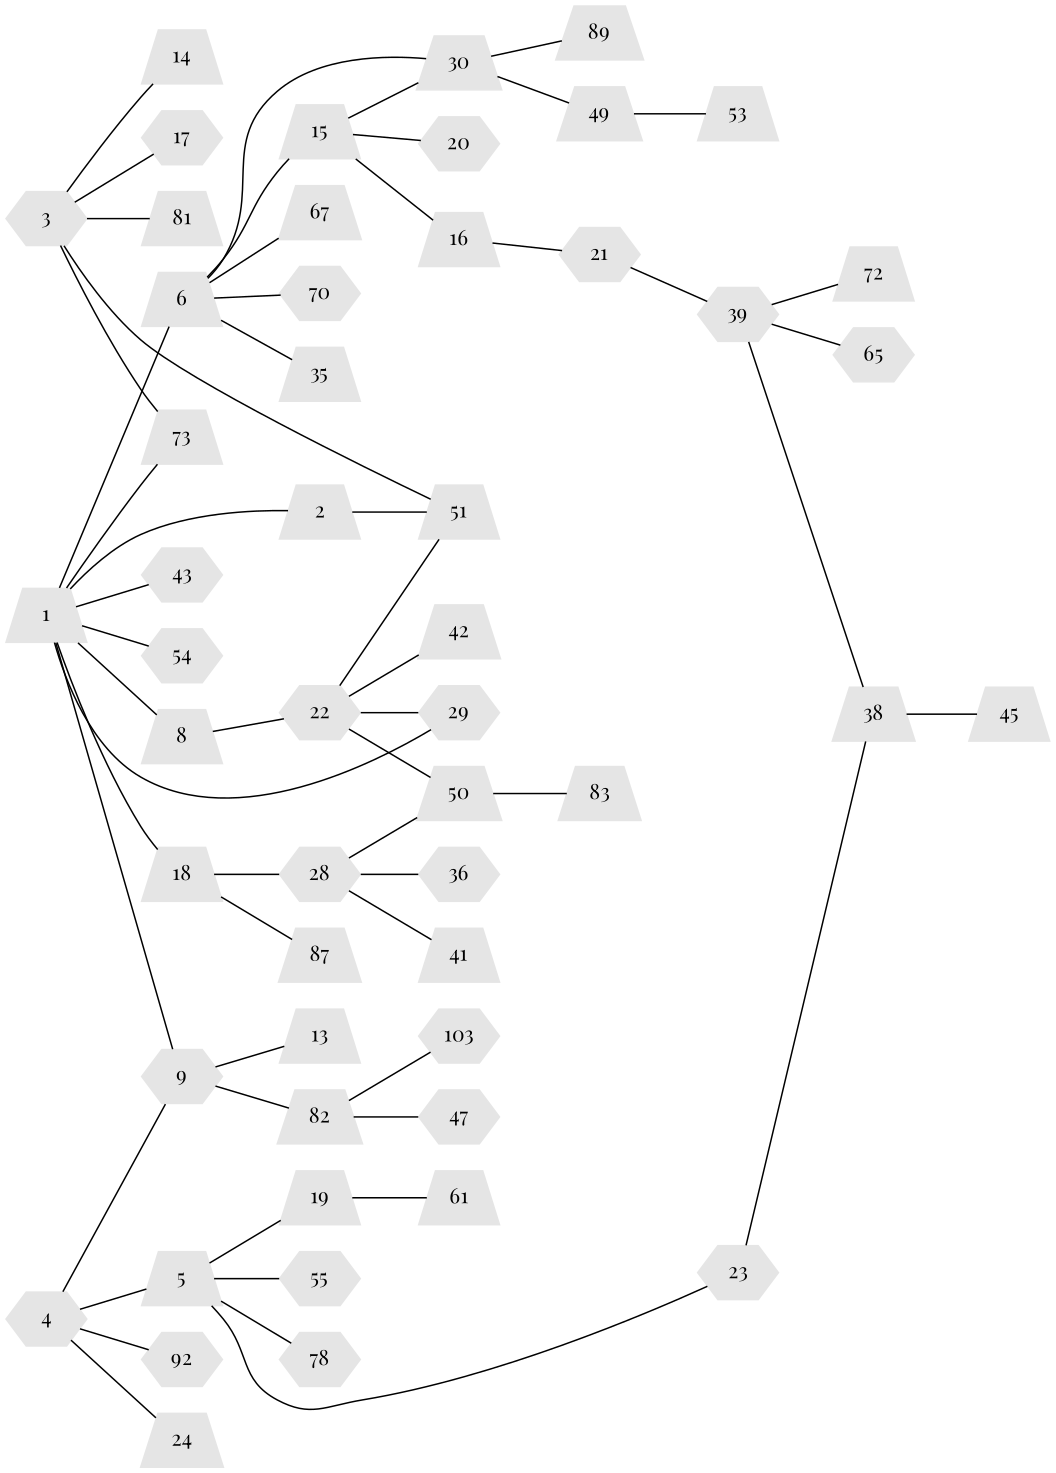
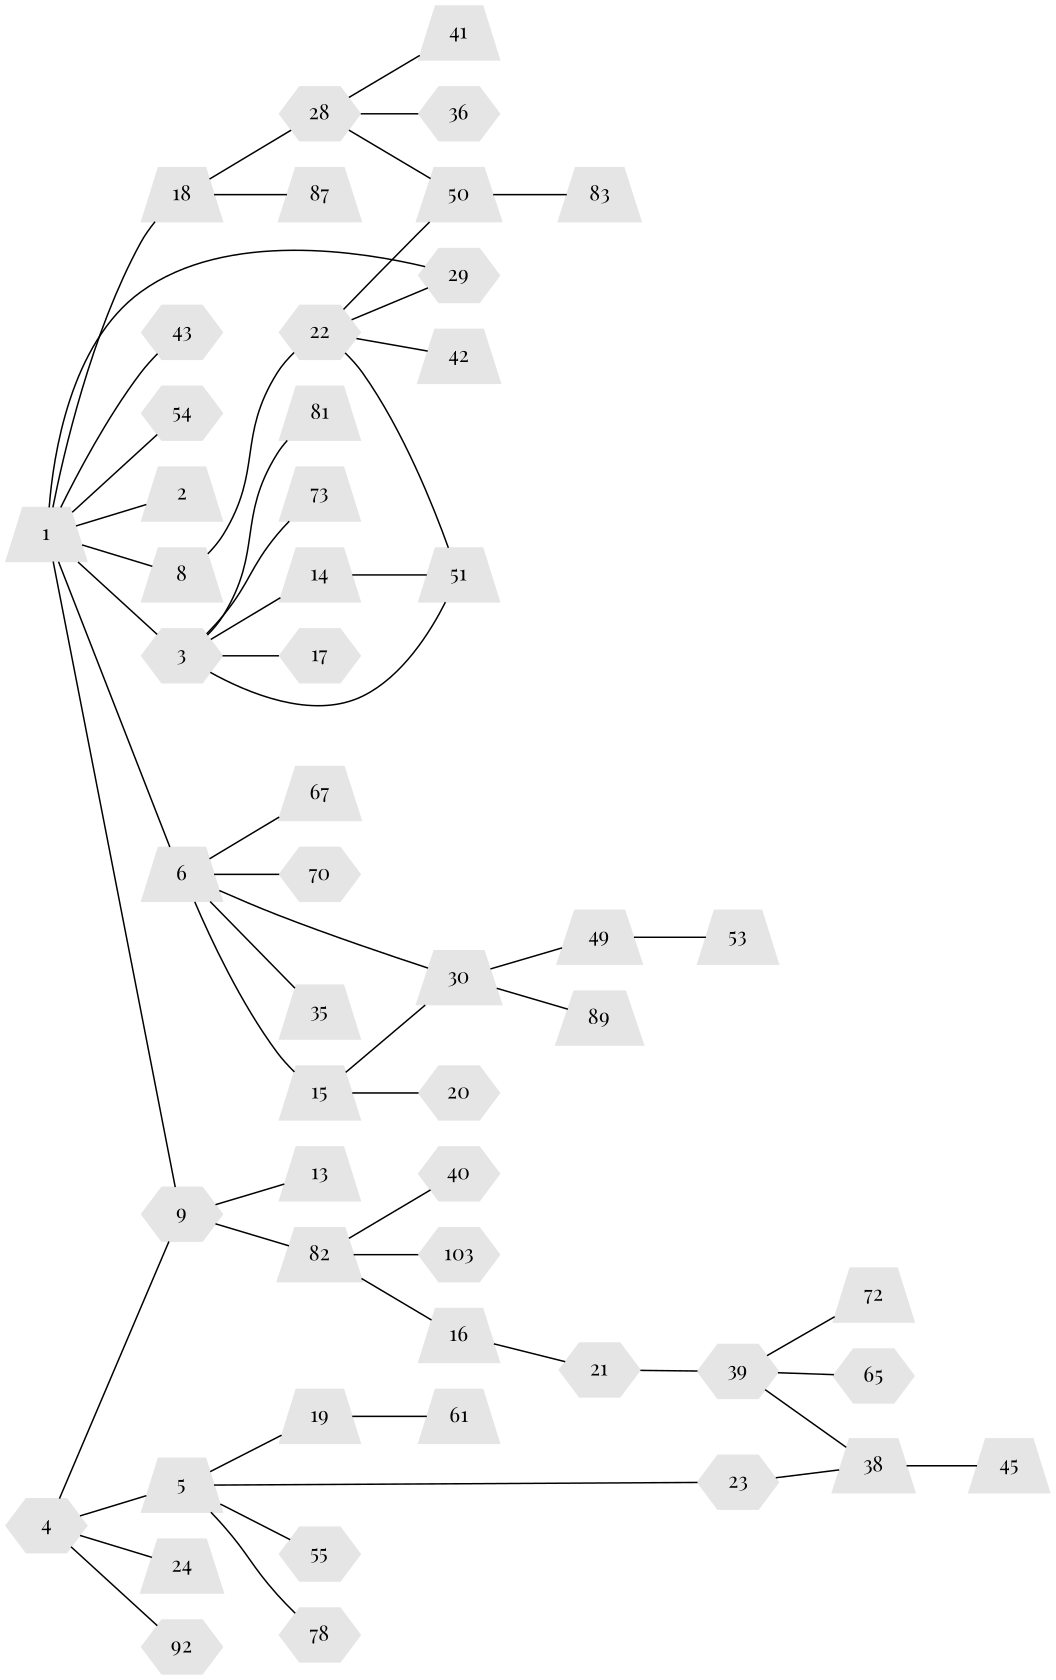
(394, 190) -> (397, 1299)
(390, 512) -> (390, 575)
(111, 525) -> (118, 598)
(459, 1117) -> (459, 1174)
